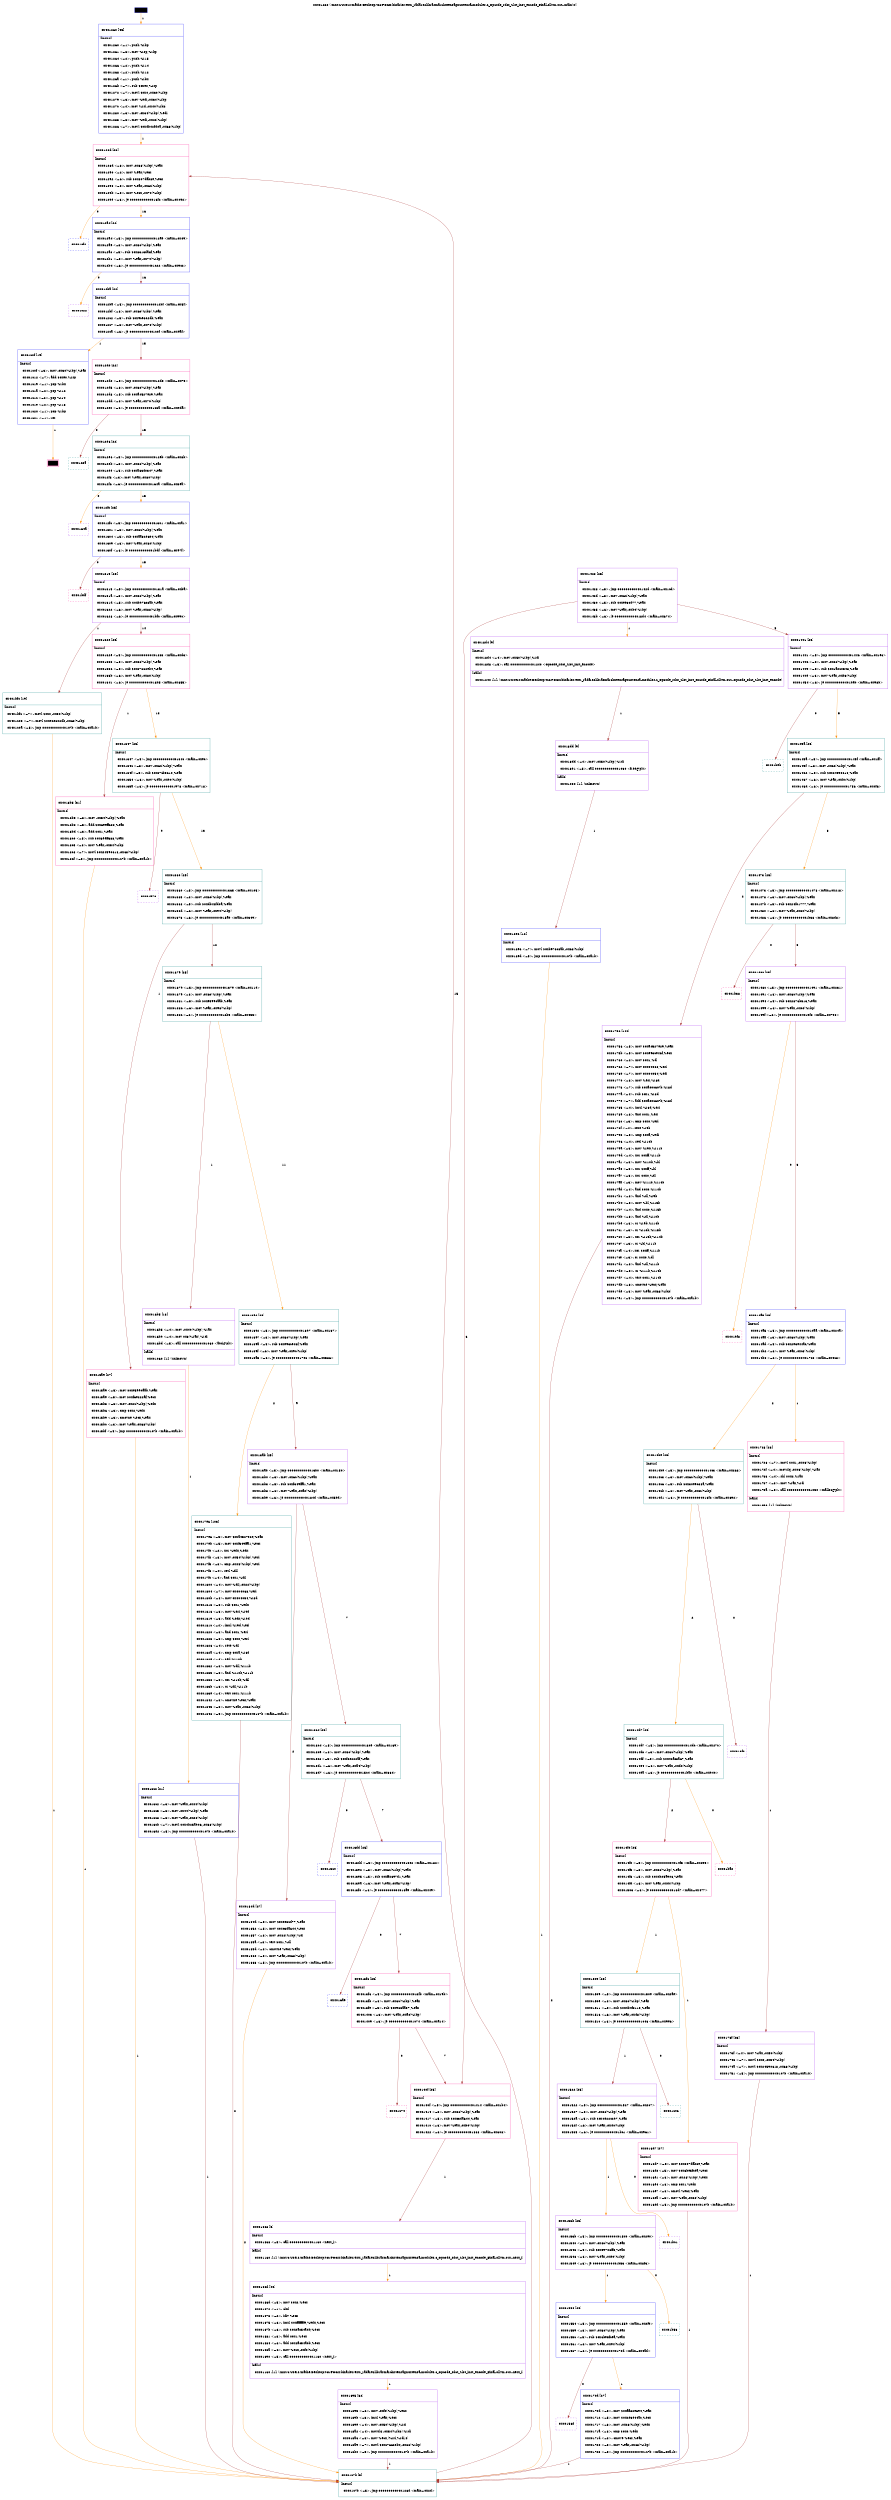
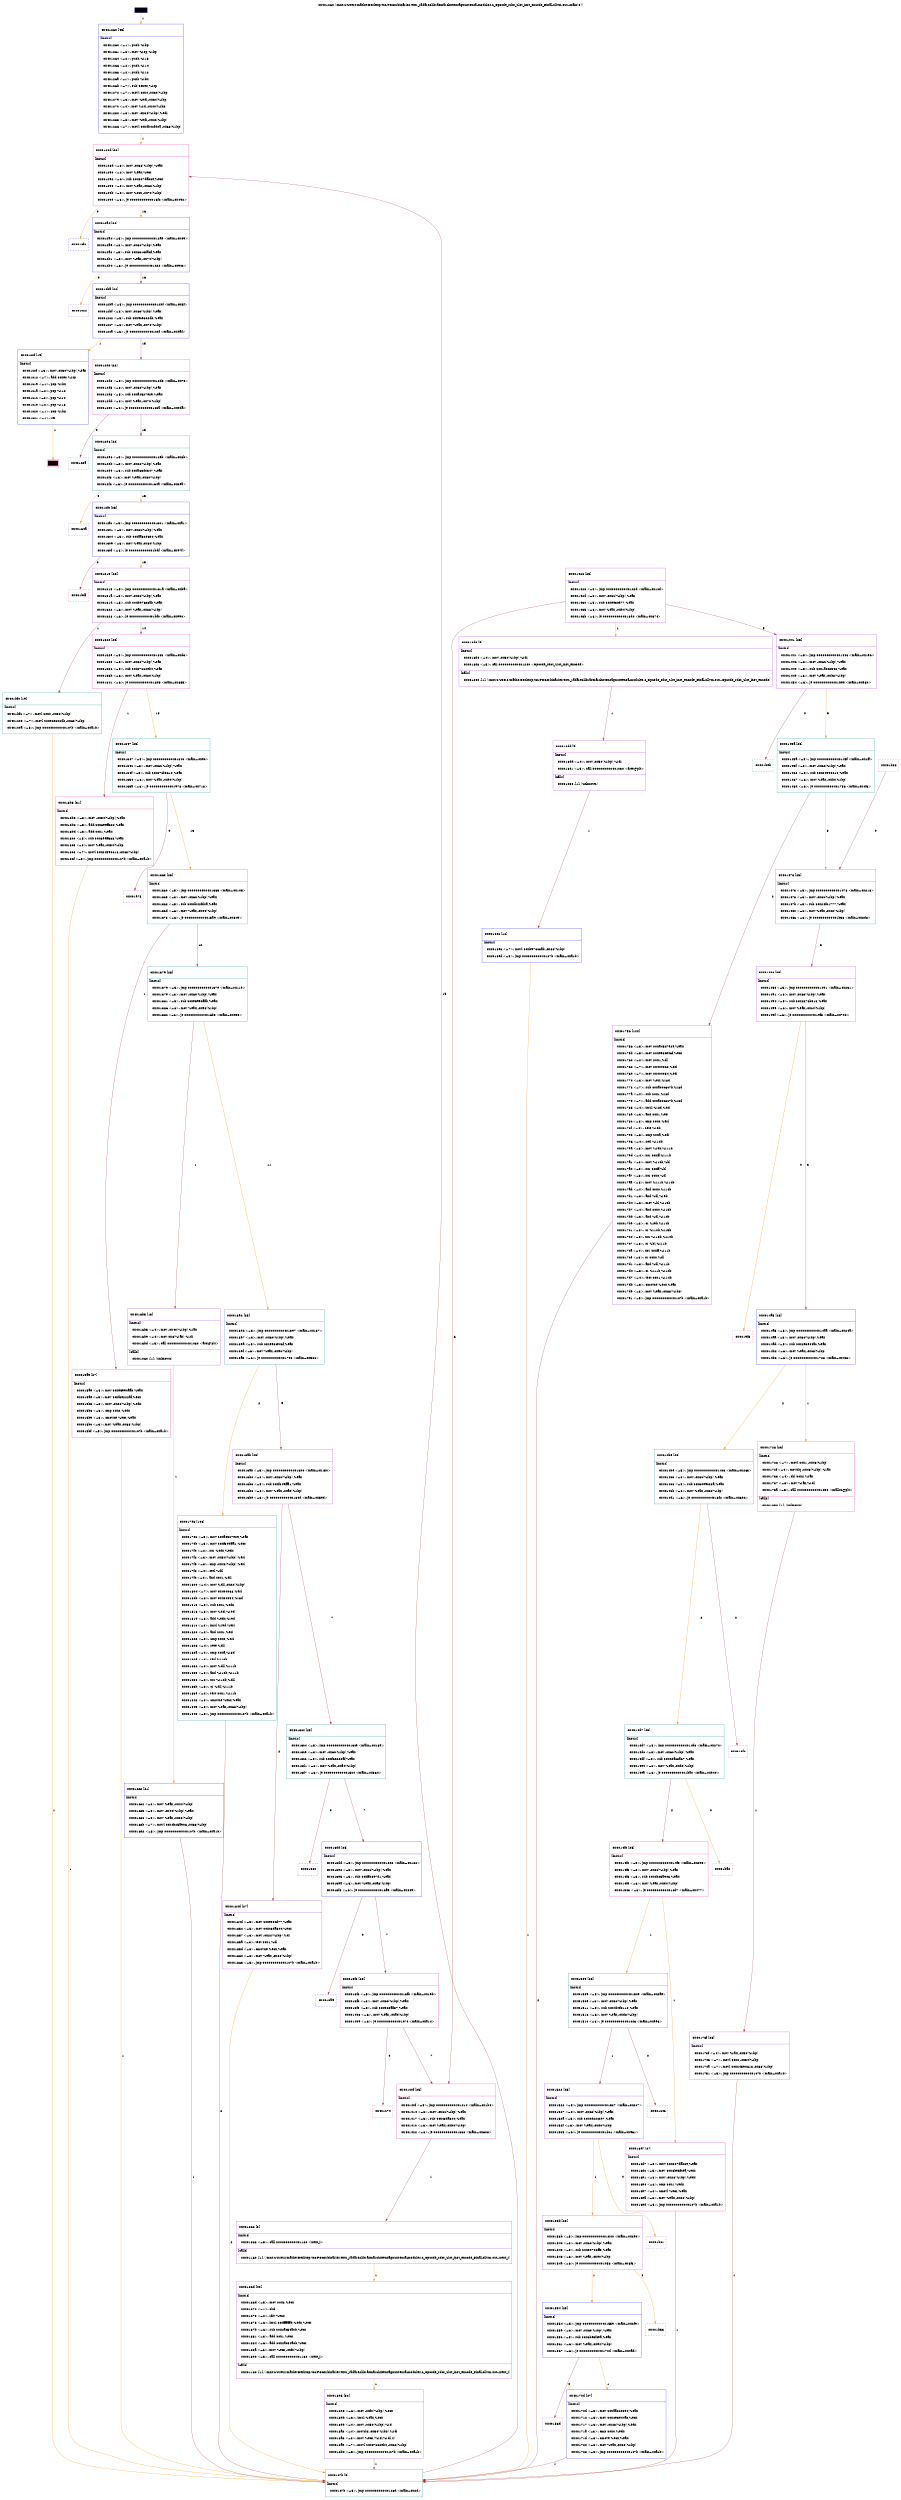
(752, 954) -> (864, 820)
